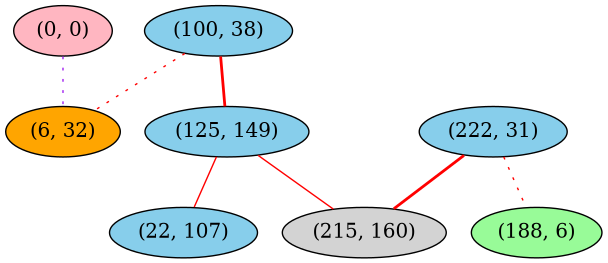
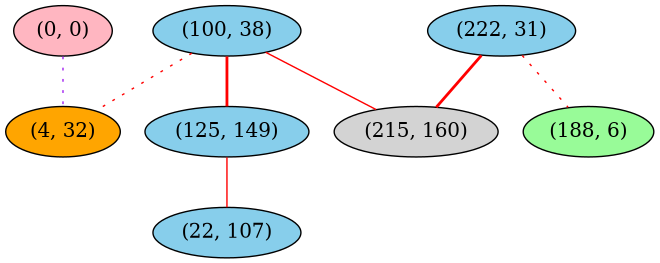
(63, 132) -> (63, 132)
(296, 182) -> (321, 81)
